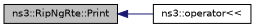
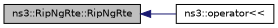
(61, 14) -> (72, 14)
